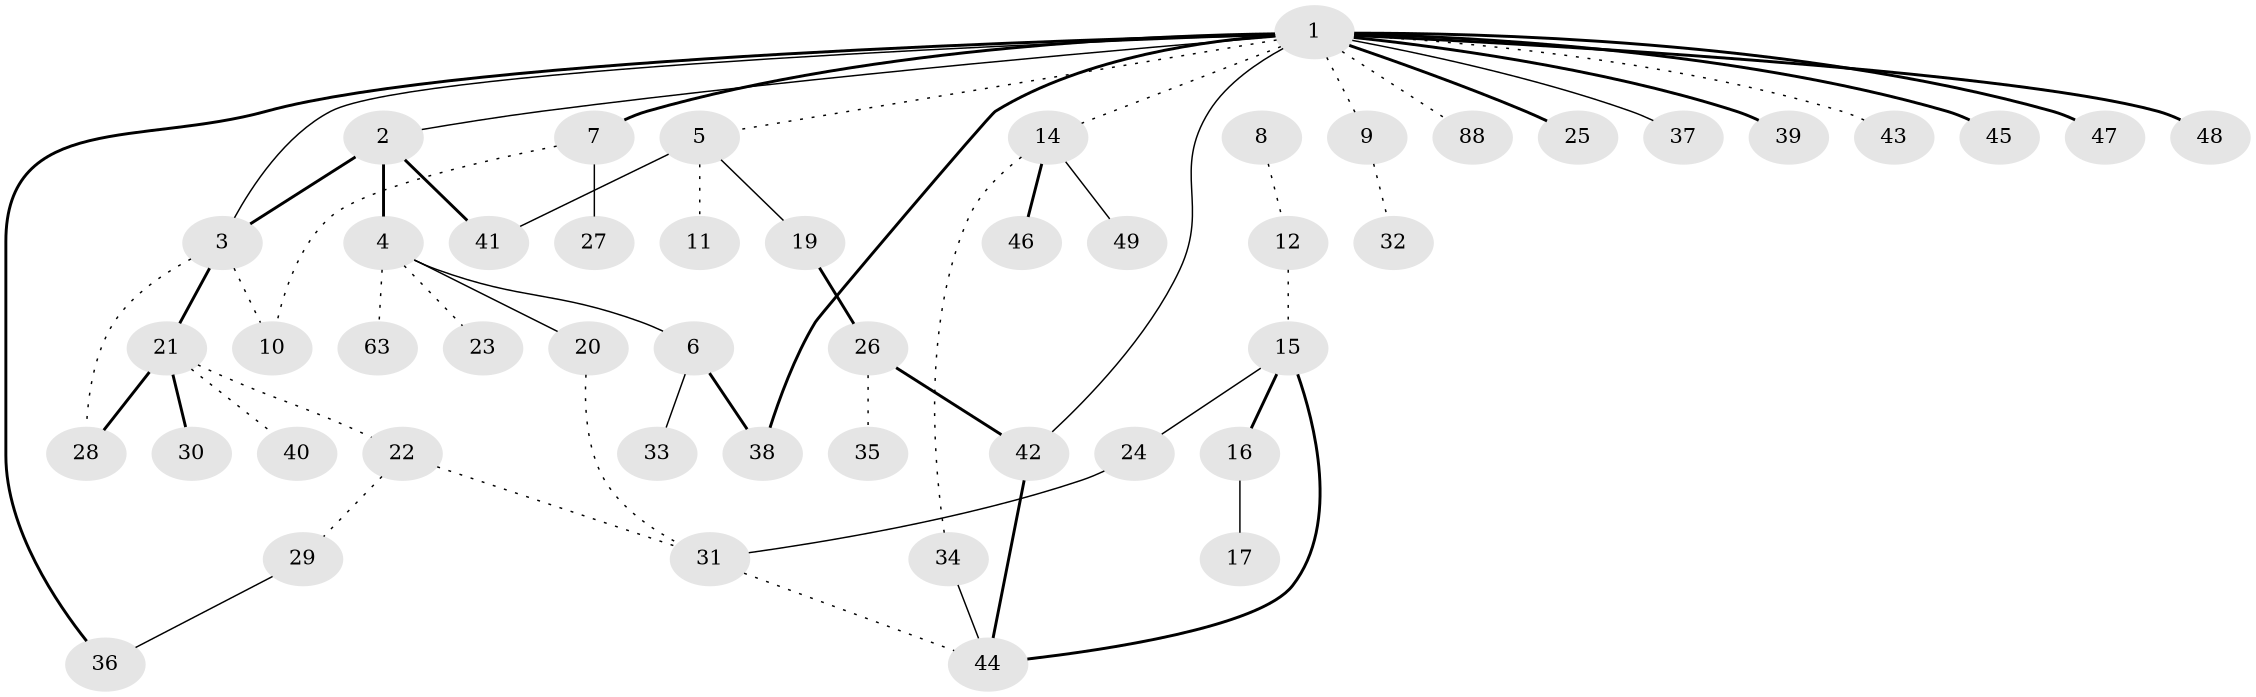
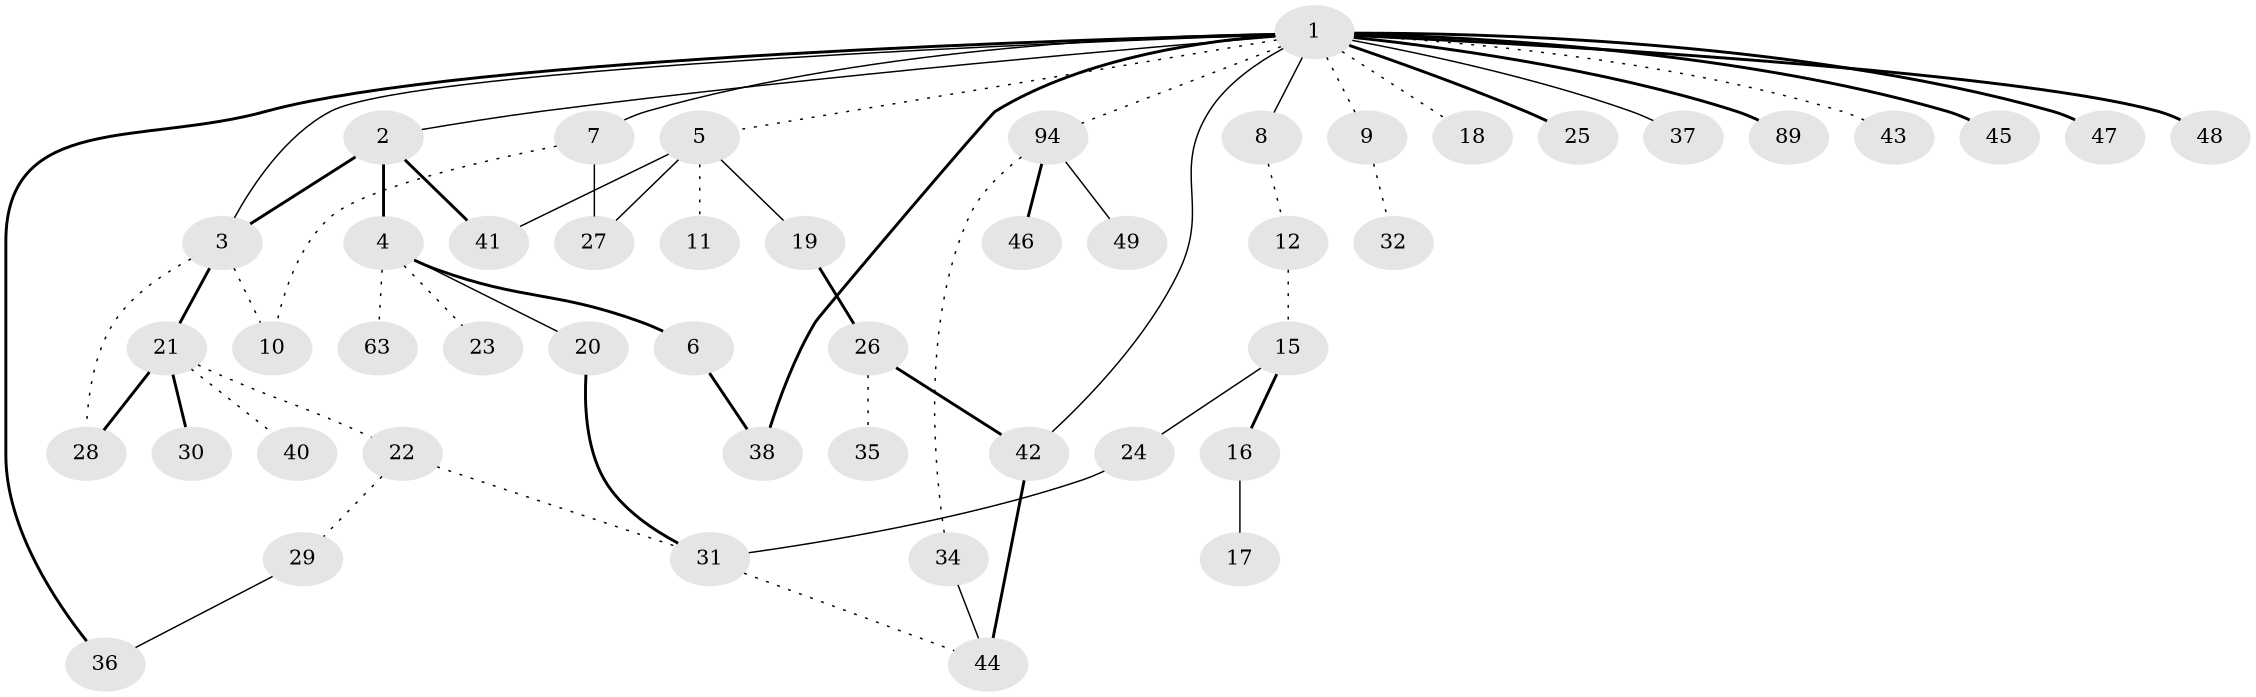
(897, 61) -> (897, 61)
none -> (1288, 85)
(1048, 138) -> (1048, 138)
(1473, 138) -> (1473, 138)
(1789, 138) -> (1789, 138)
none -> (647, 190)
(539, 296) -> (539, 296)
(657, 454) -> none
(602, 475) -> (602, 475)
(1269, 603) -> none
